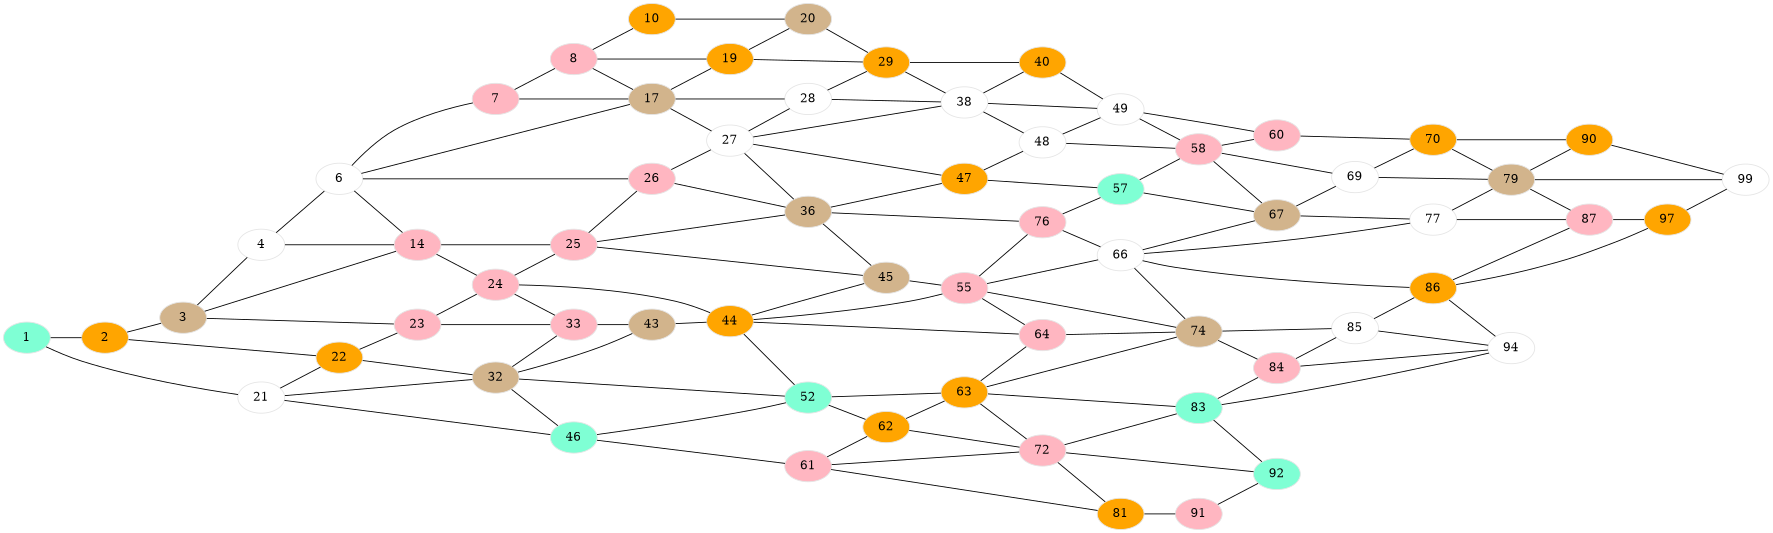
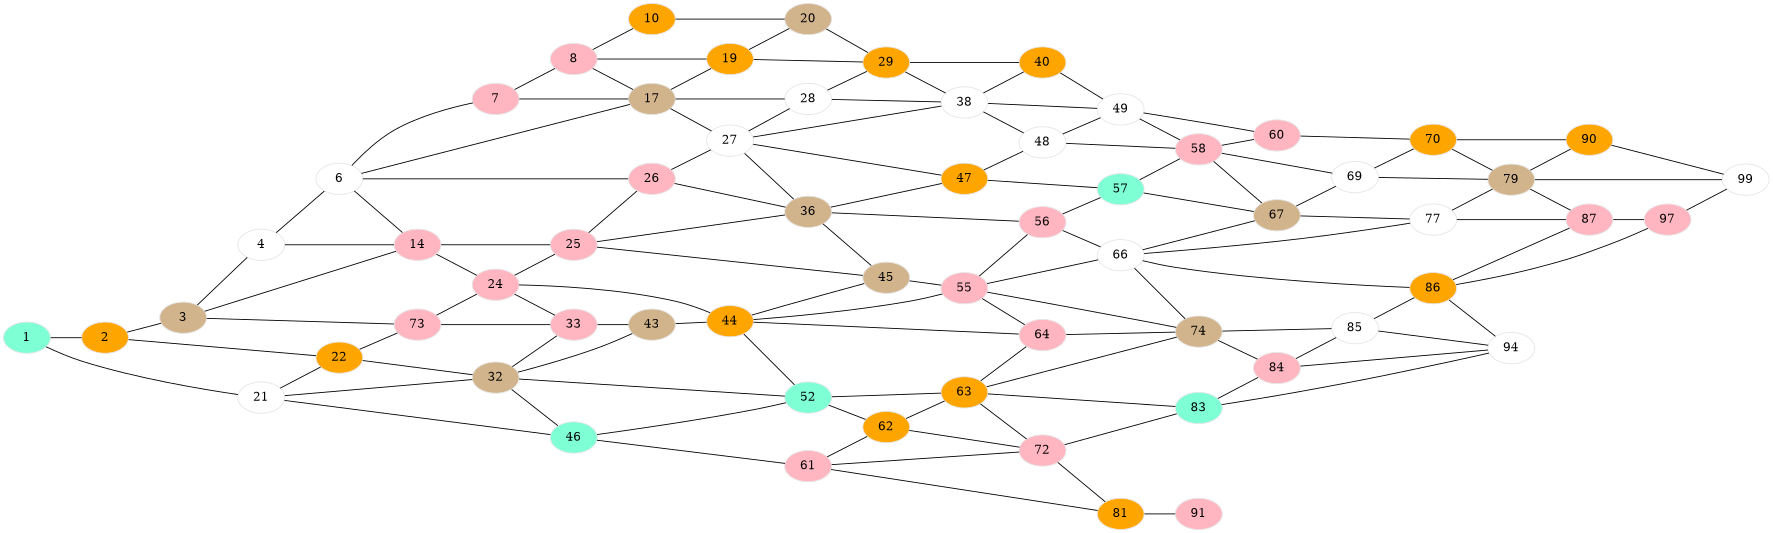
(1668, 220) -> (1668, 220)
(1043, 222) -> (1043, 222)
(418, 325) -> (418, 325)
(1277, 474) -> none
